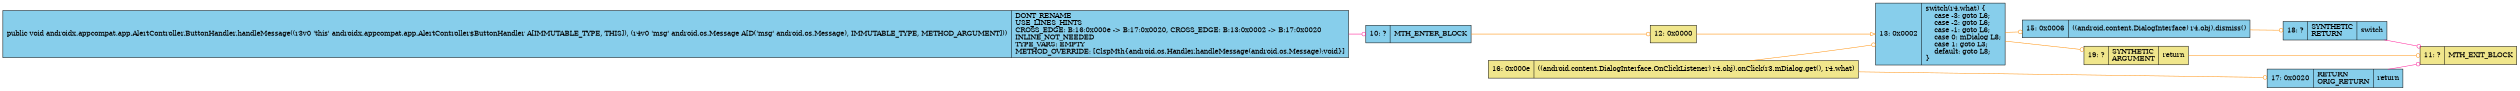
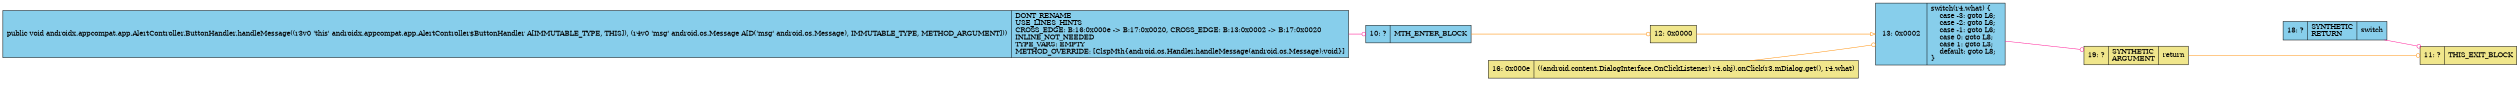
(2136, 29) -> none
(1963, 37) -> (1962, 37)
(2043, 45) -> (2043, 45)
(2481, 55) -> (2481, 55)
(2335, 78) -> none
